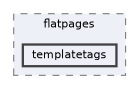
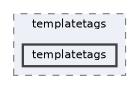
(70, 25) -> (70, 25)
